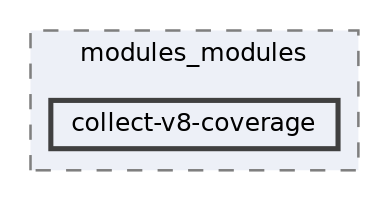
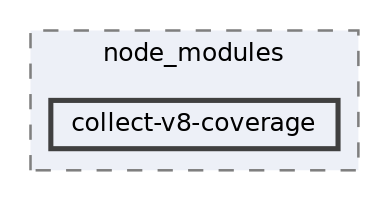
(194, 55) -> (194, 55)
